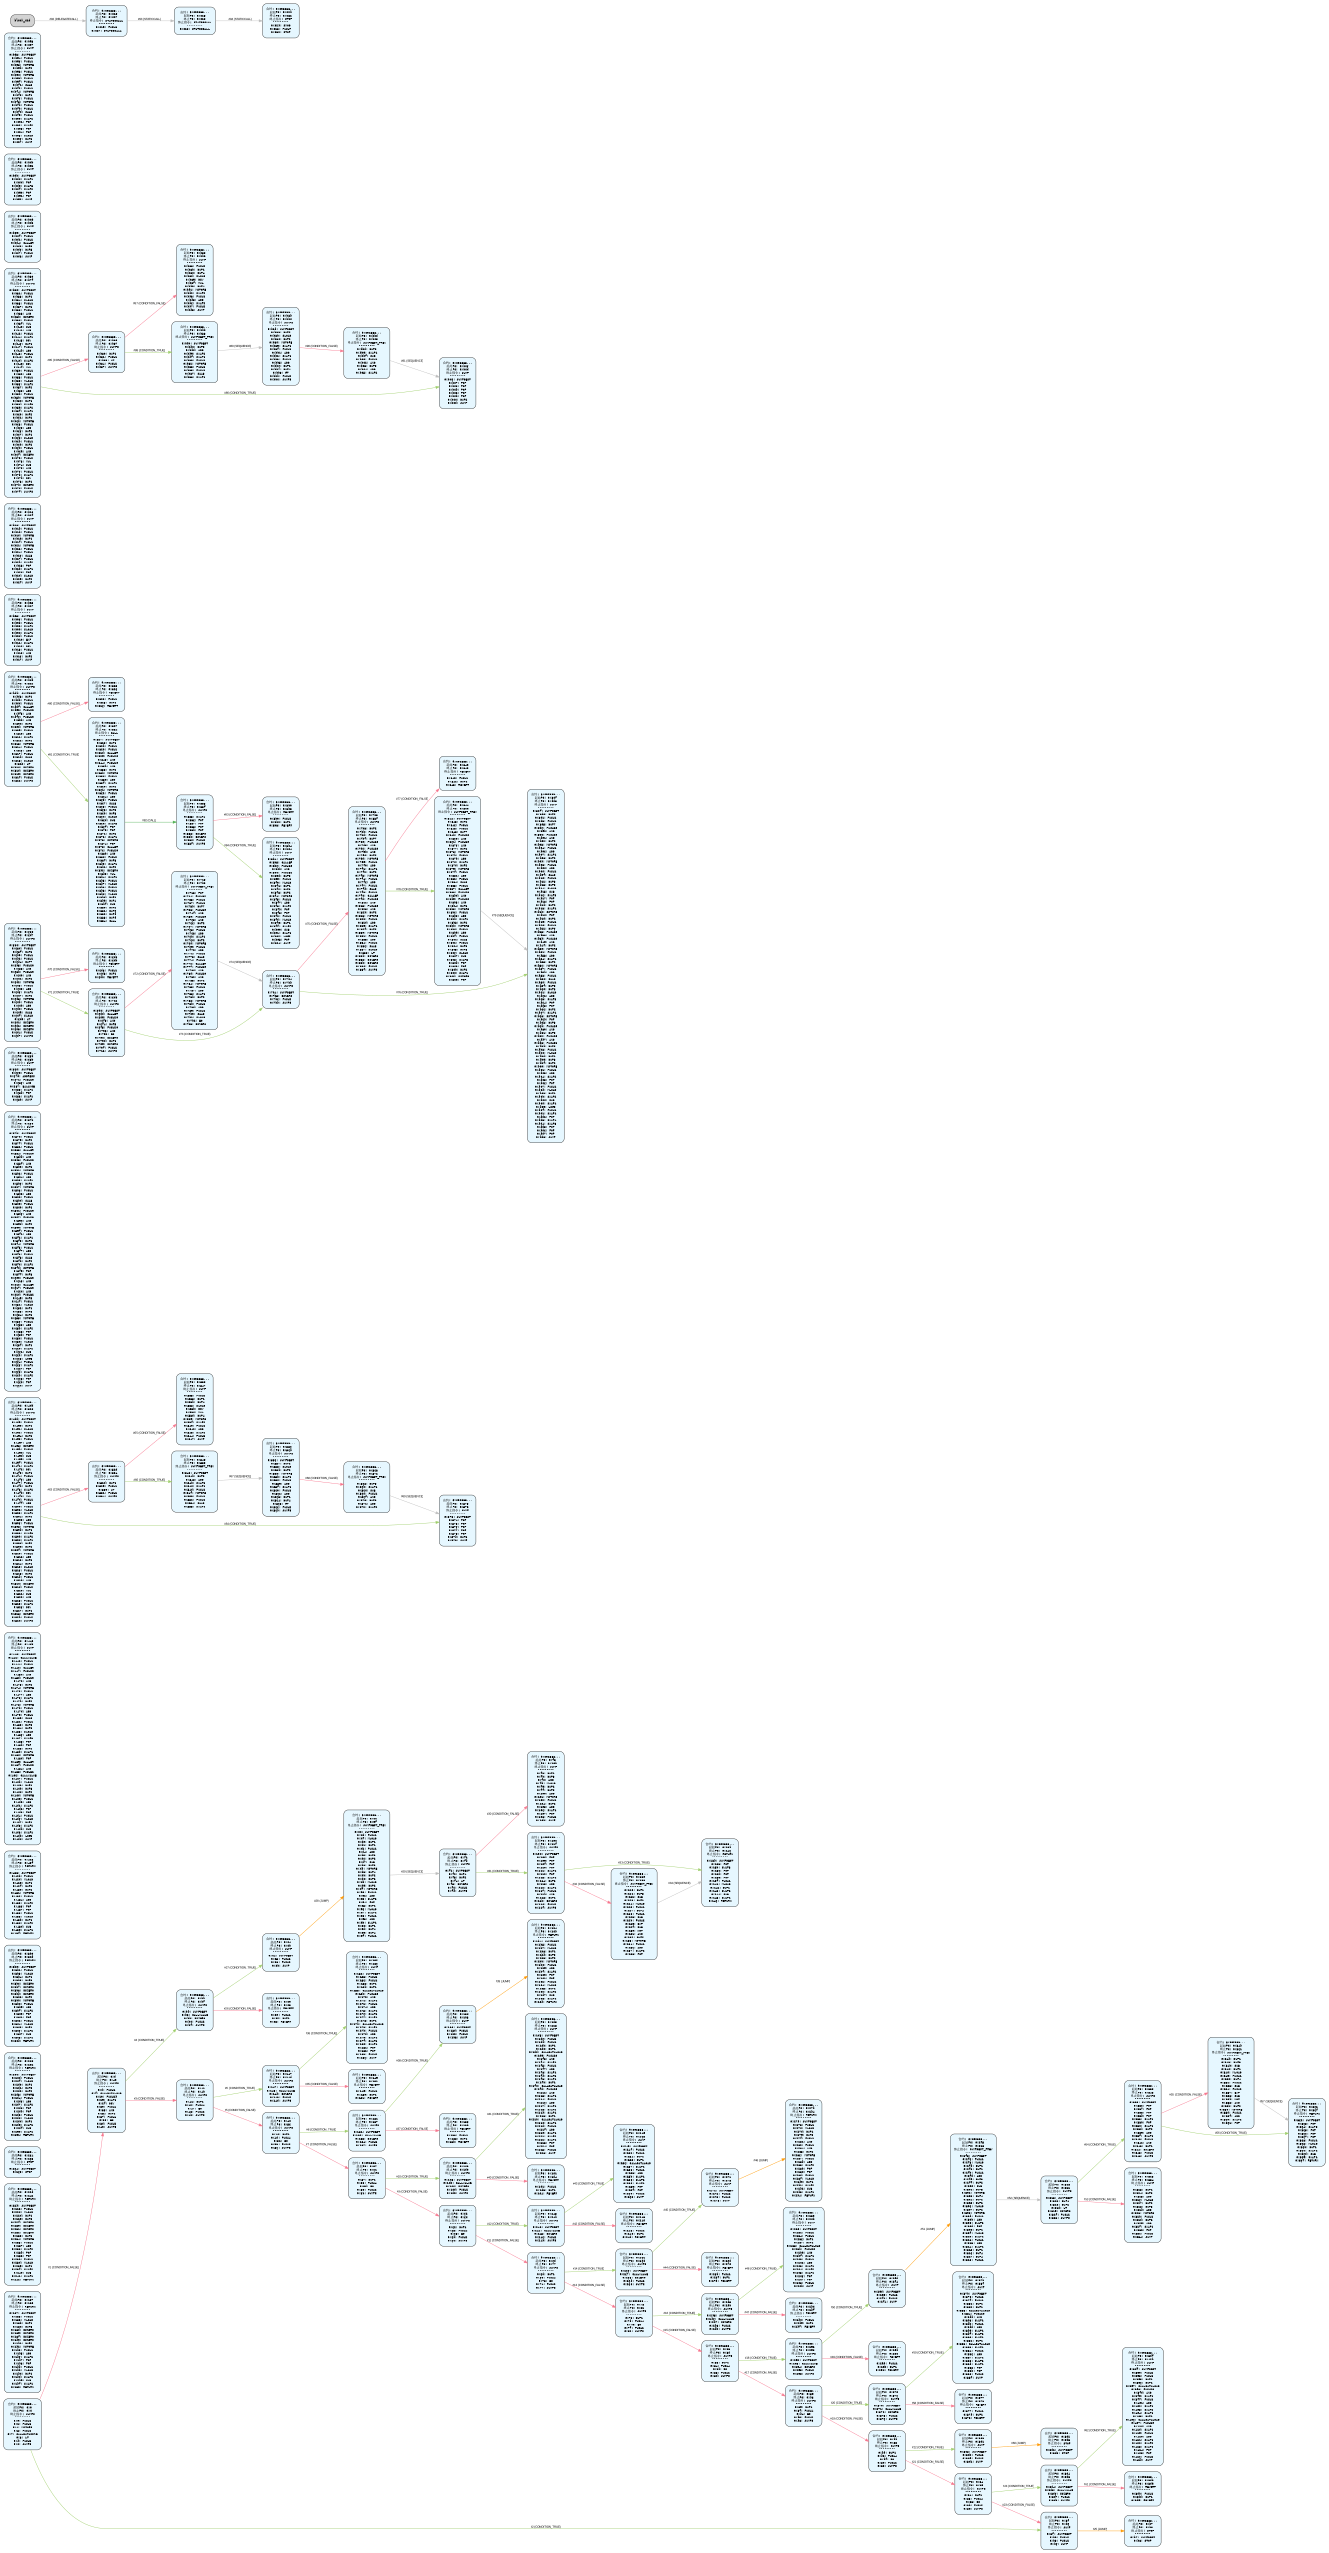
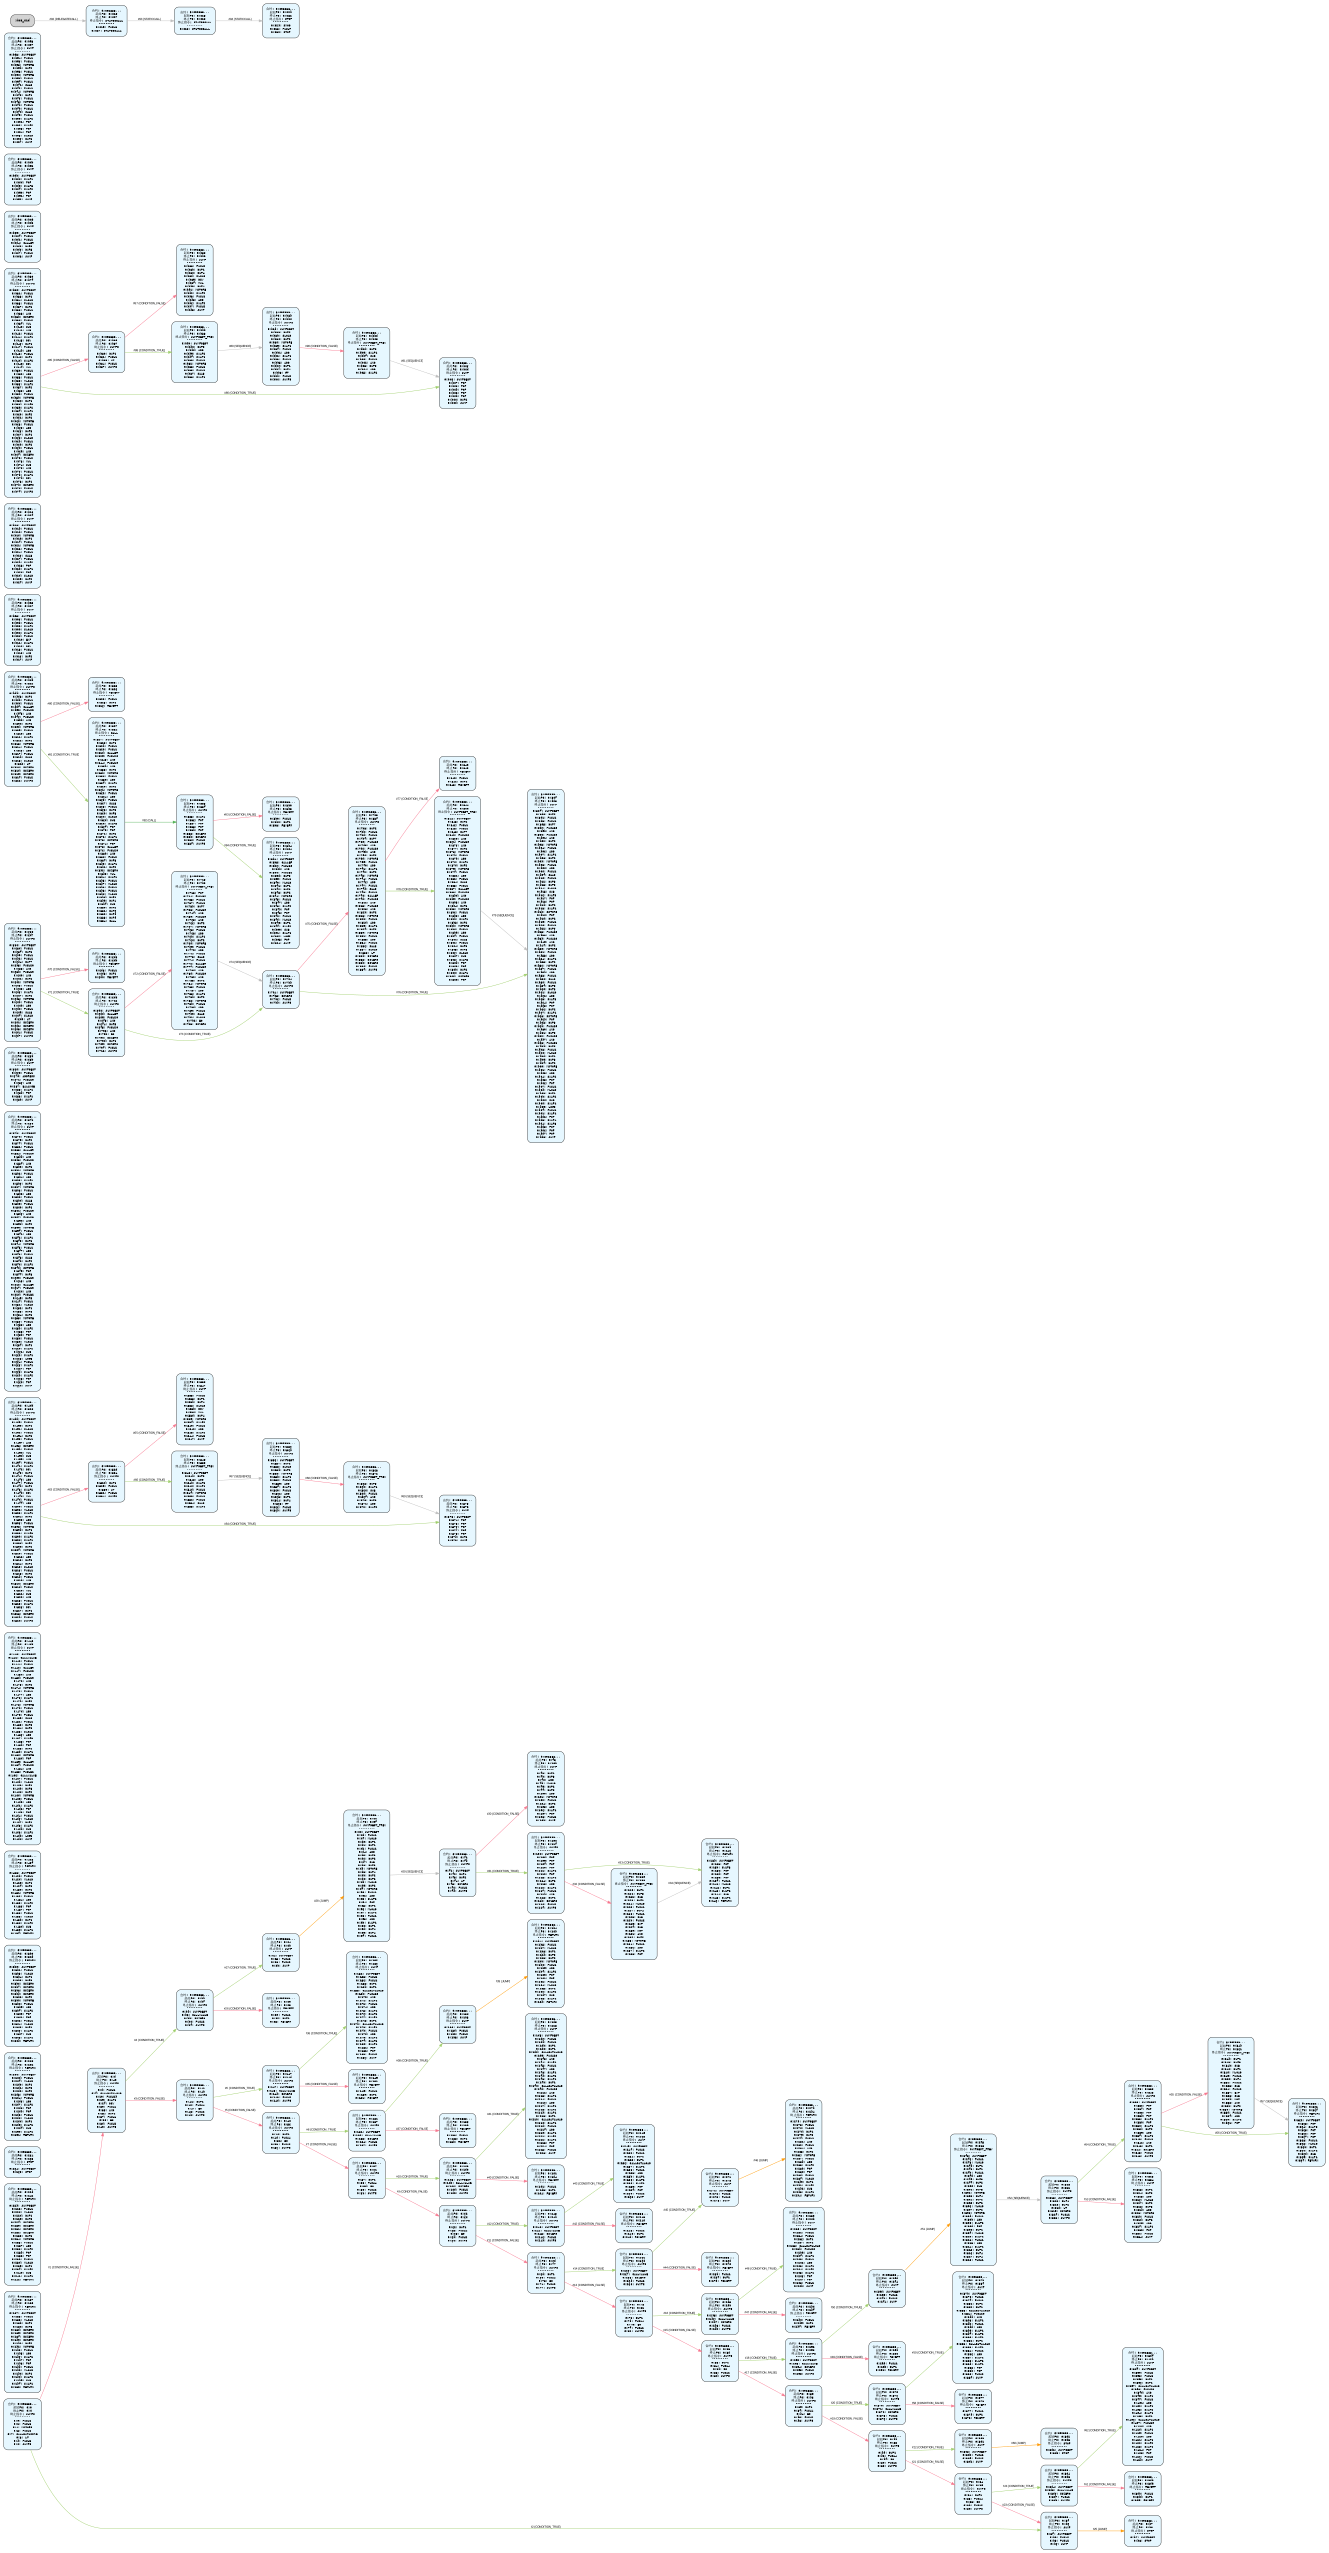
(23, 21) -> (23, 21)
